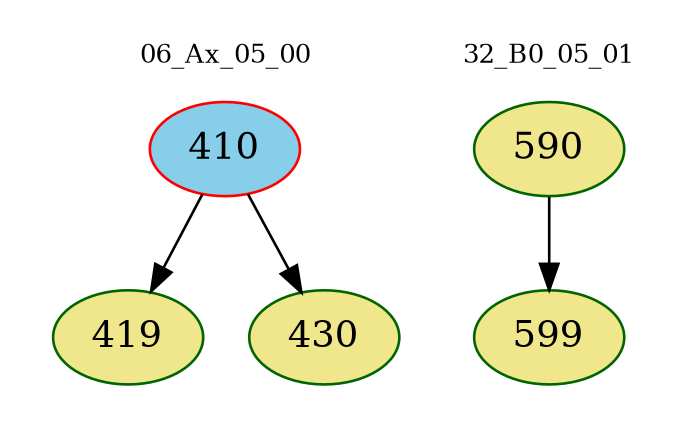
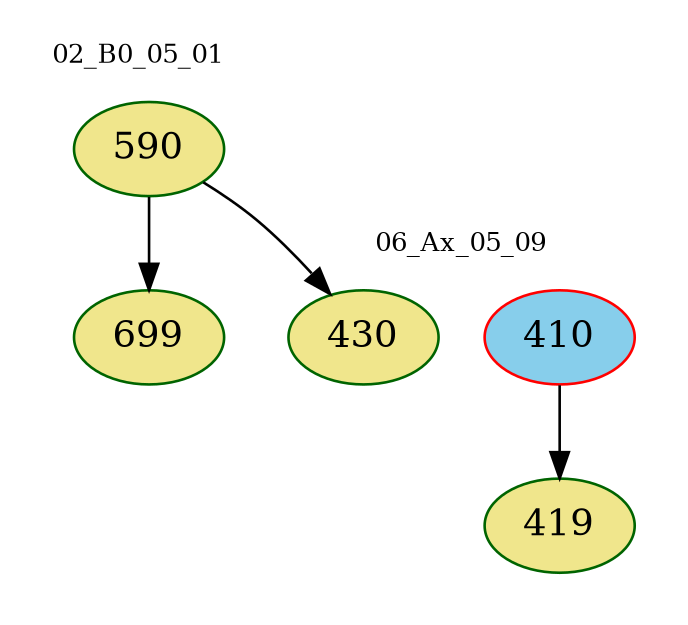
(226, 56) -> (462, 245)
(549, 56) -> (139, 56)
(268, 231) -> (285, 245)
(549, 337) -> (149, 337)
